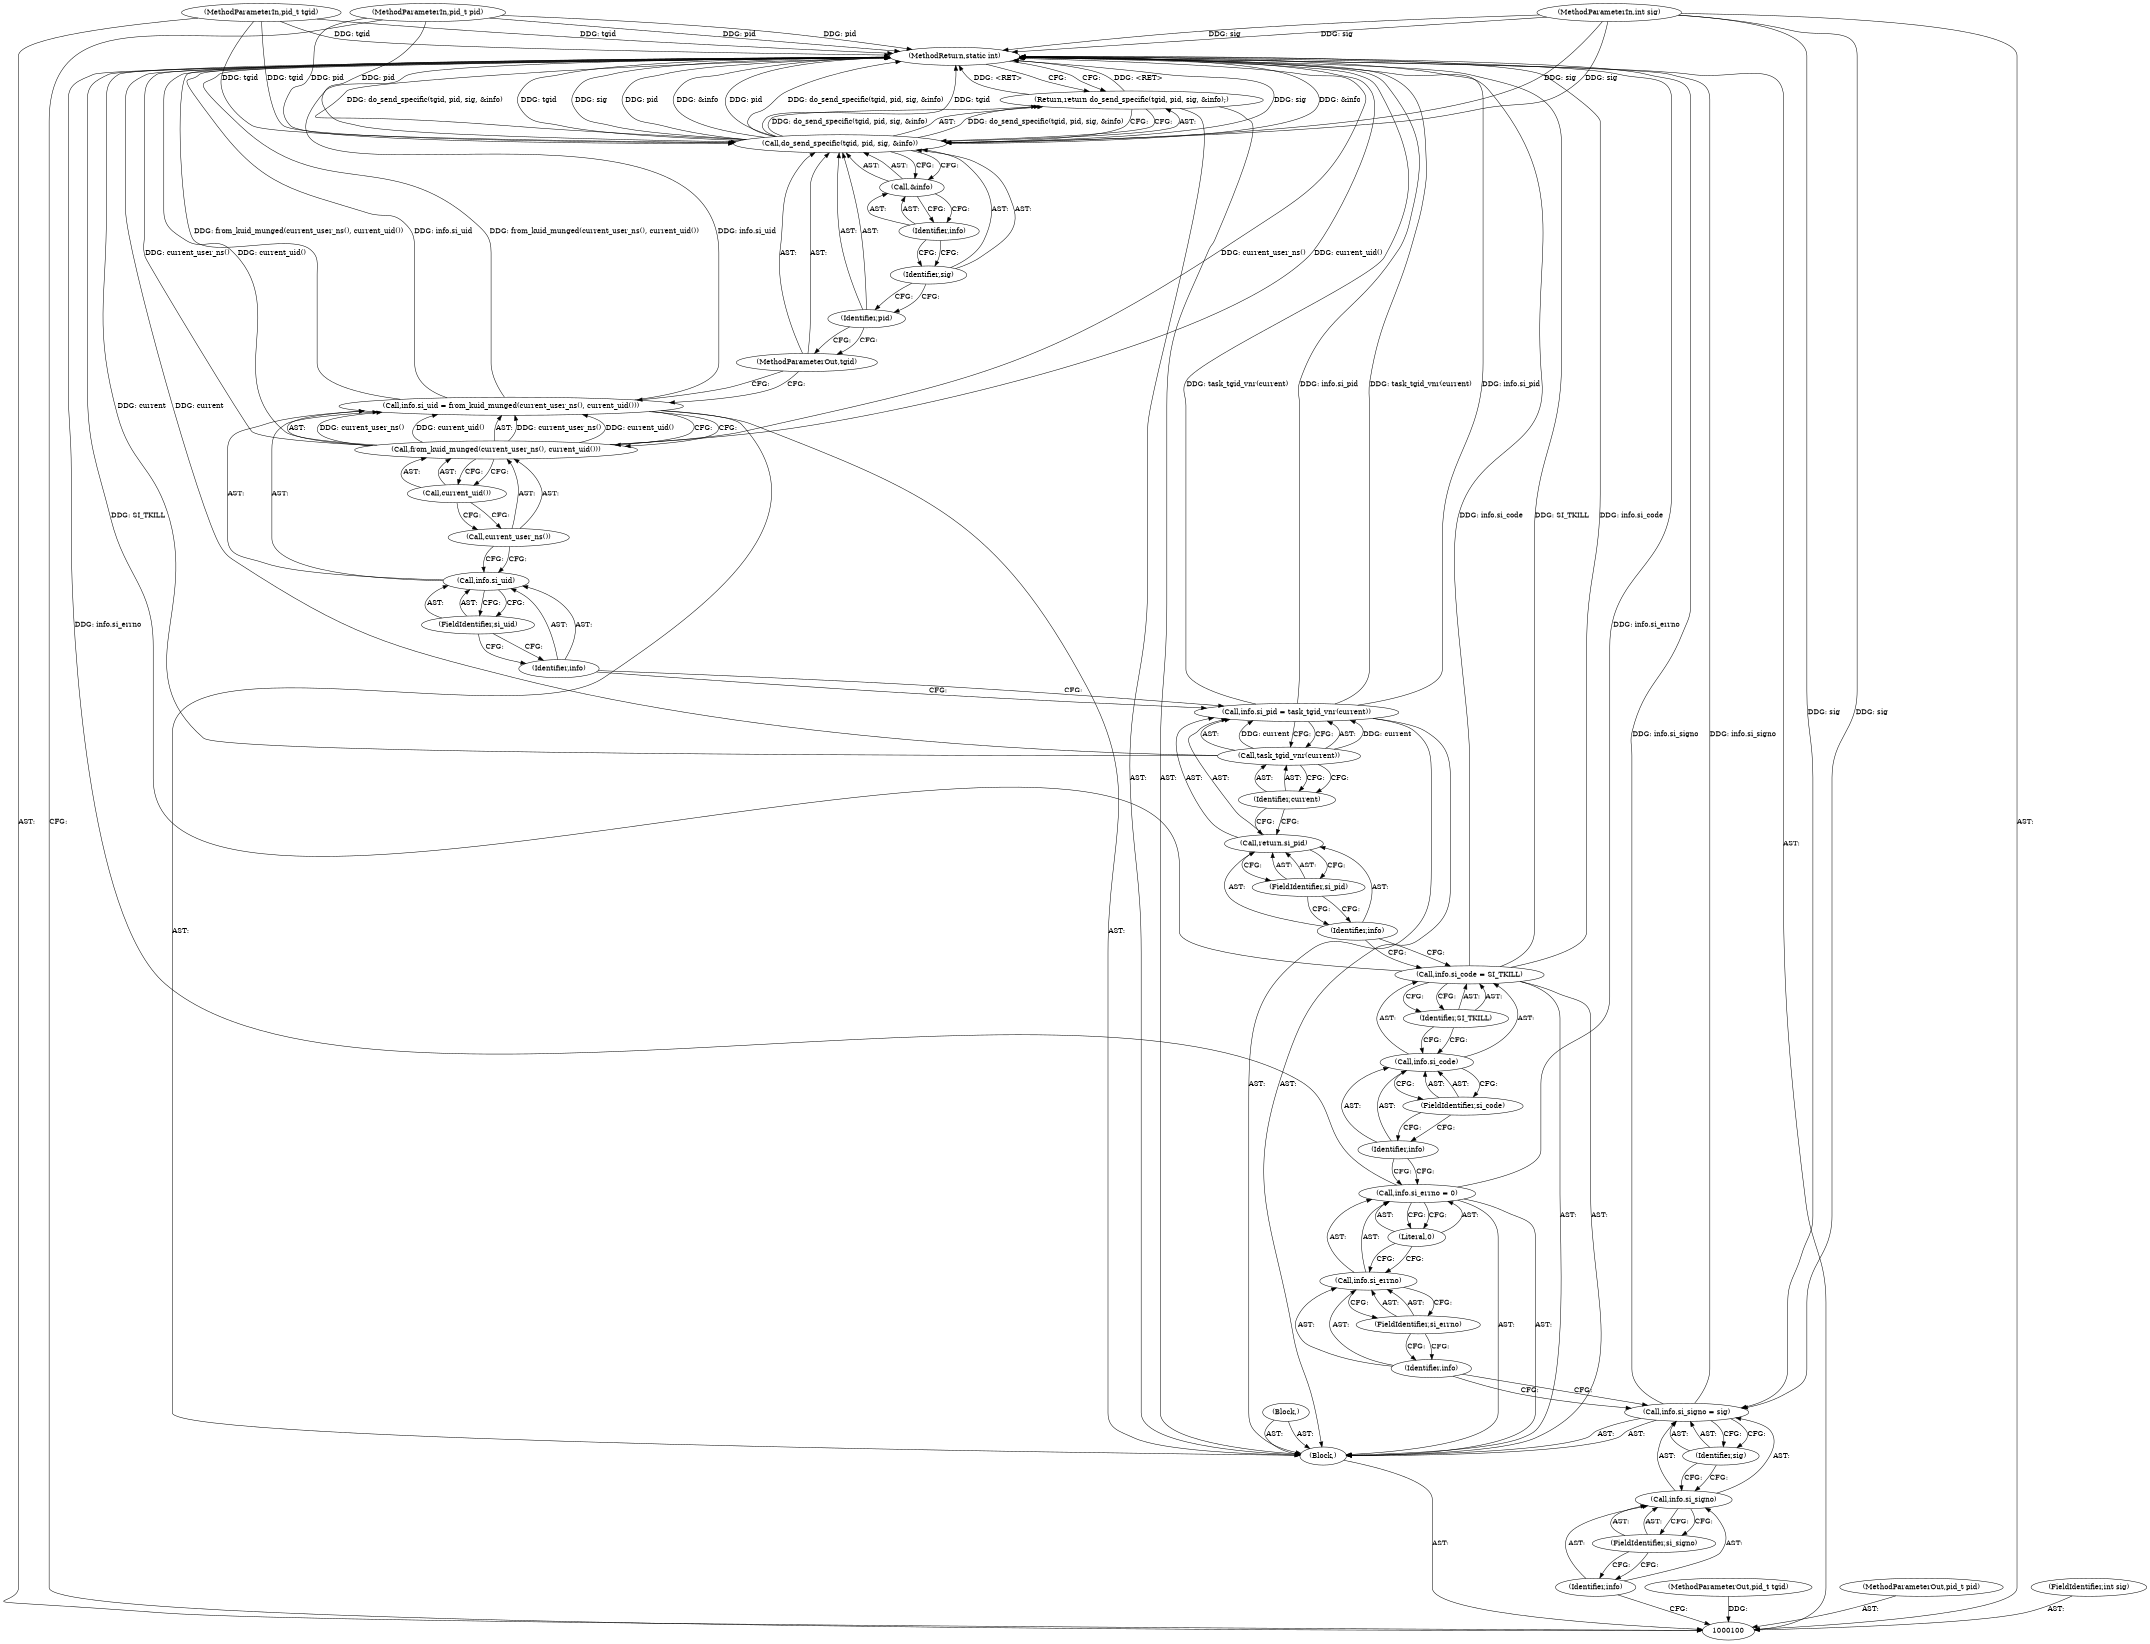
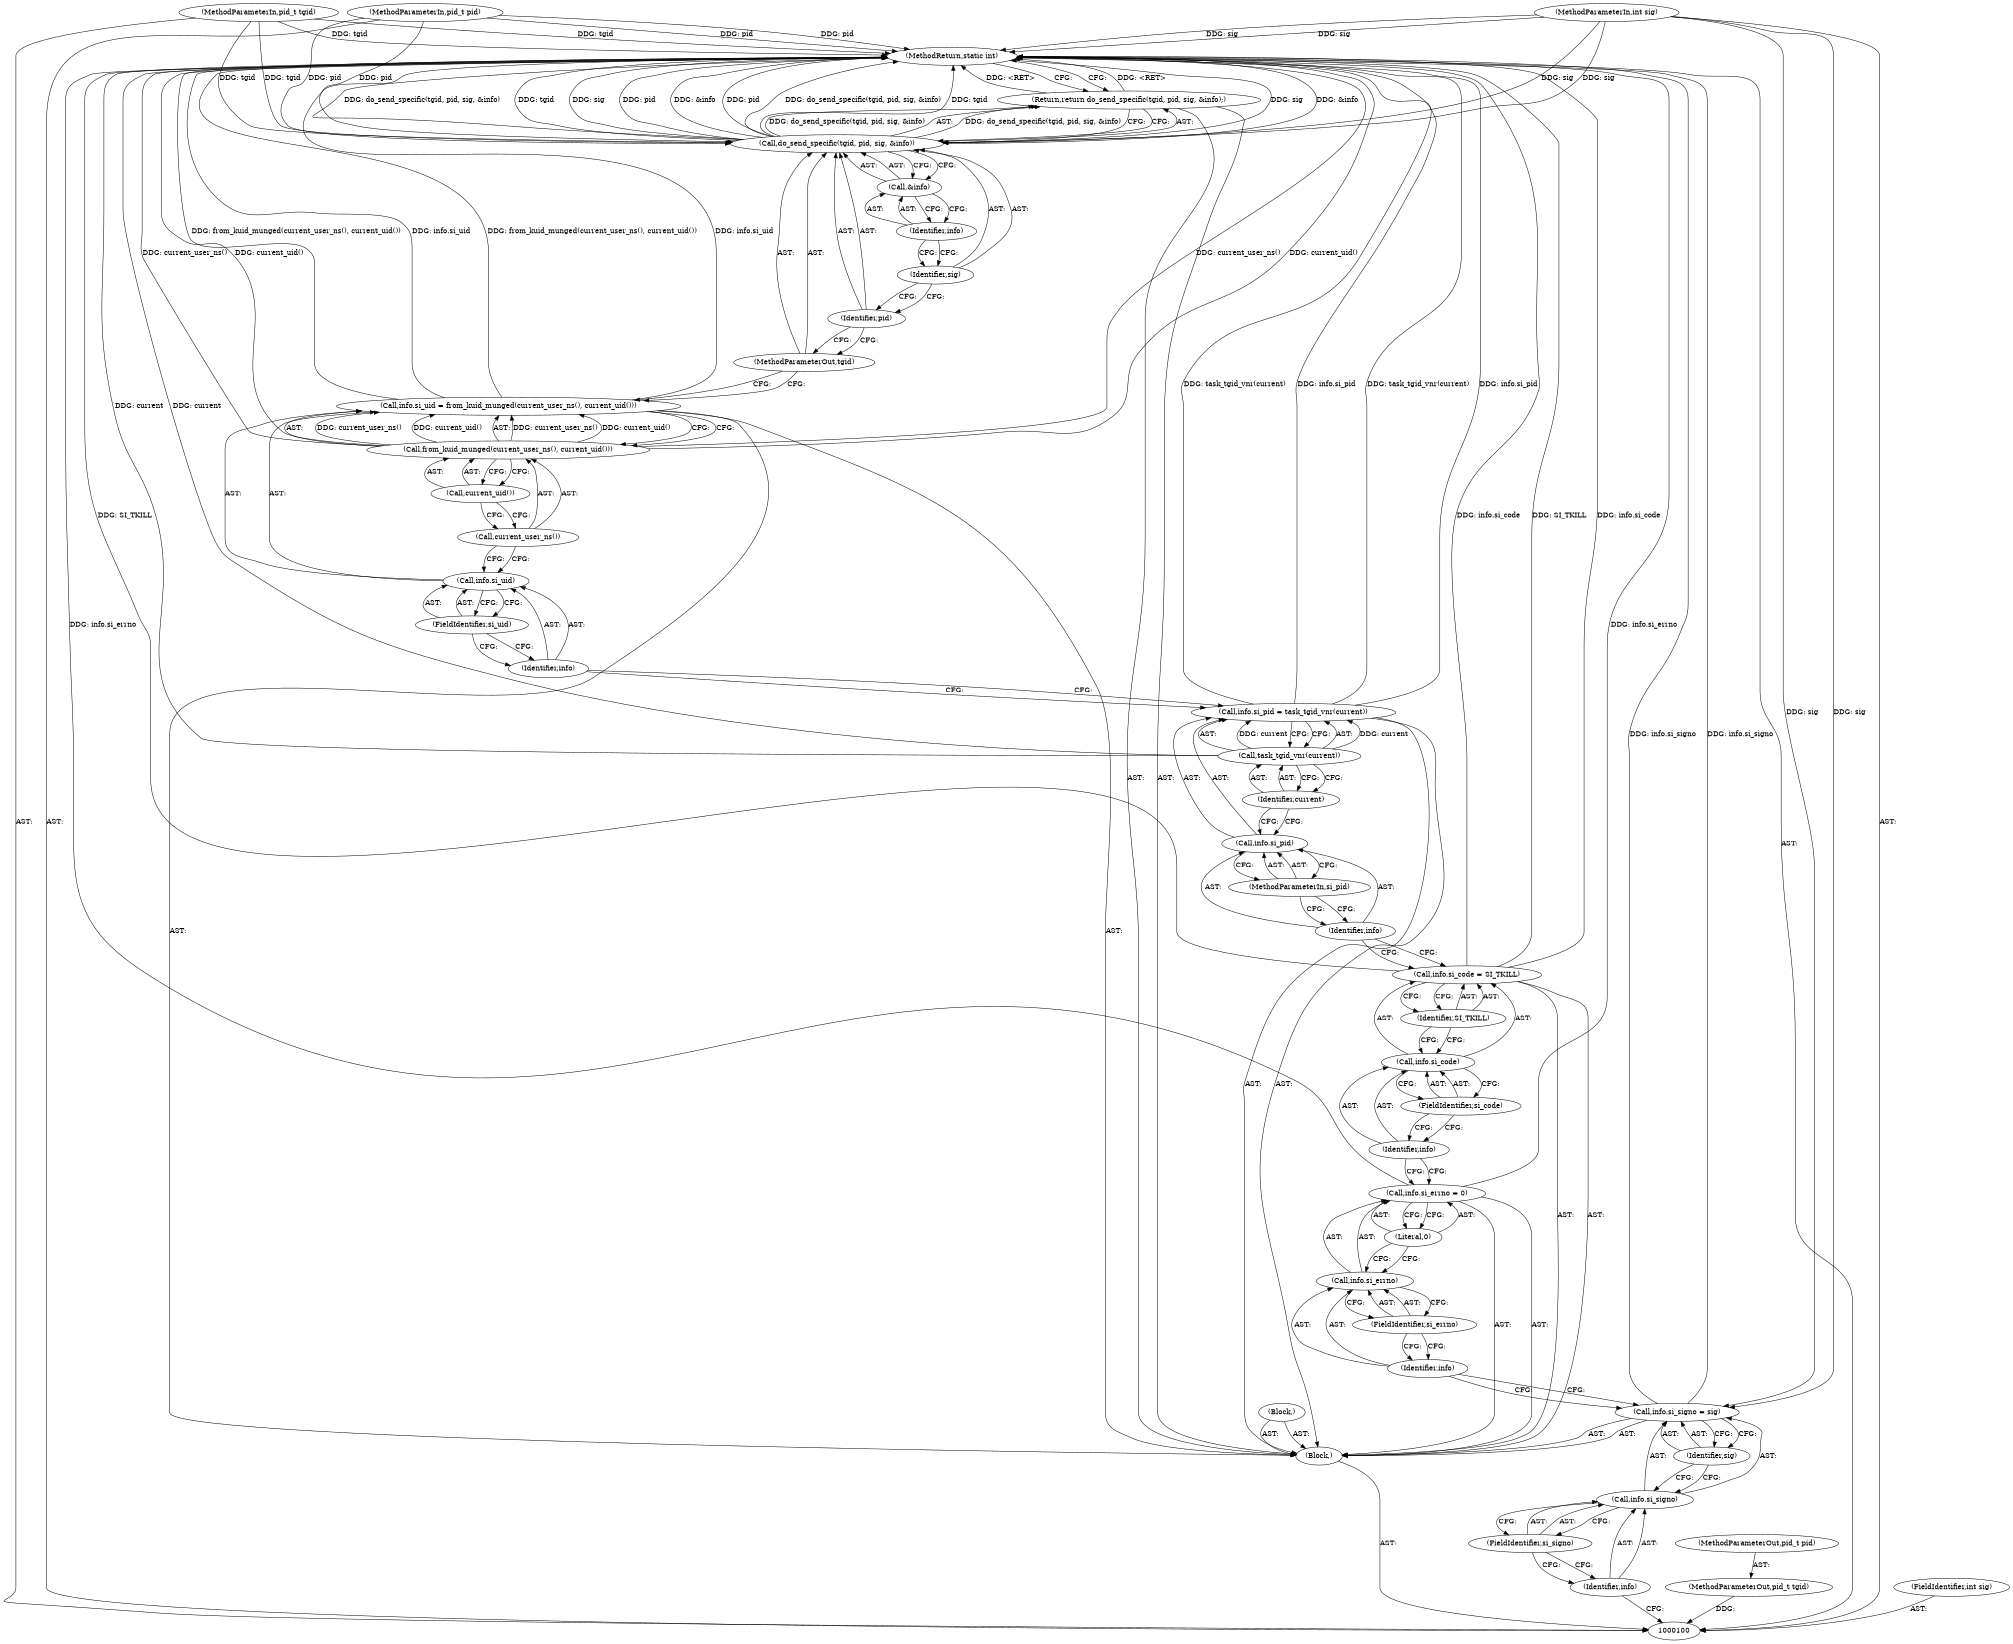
(59, 822) -> (56, 822)
(1274, 844) -> (1265, 844)
(1309, 887) -> (1299, 887)
(1827, 1614) -> (1753, 1563)
